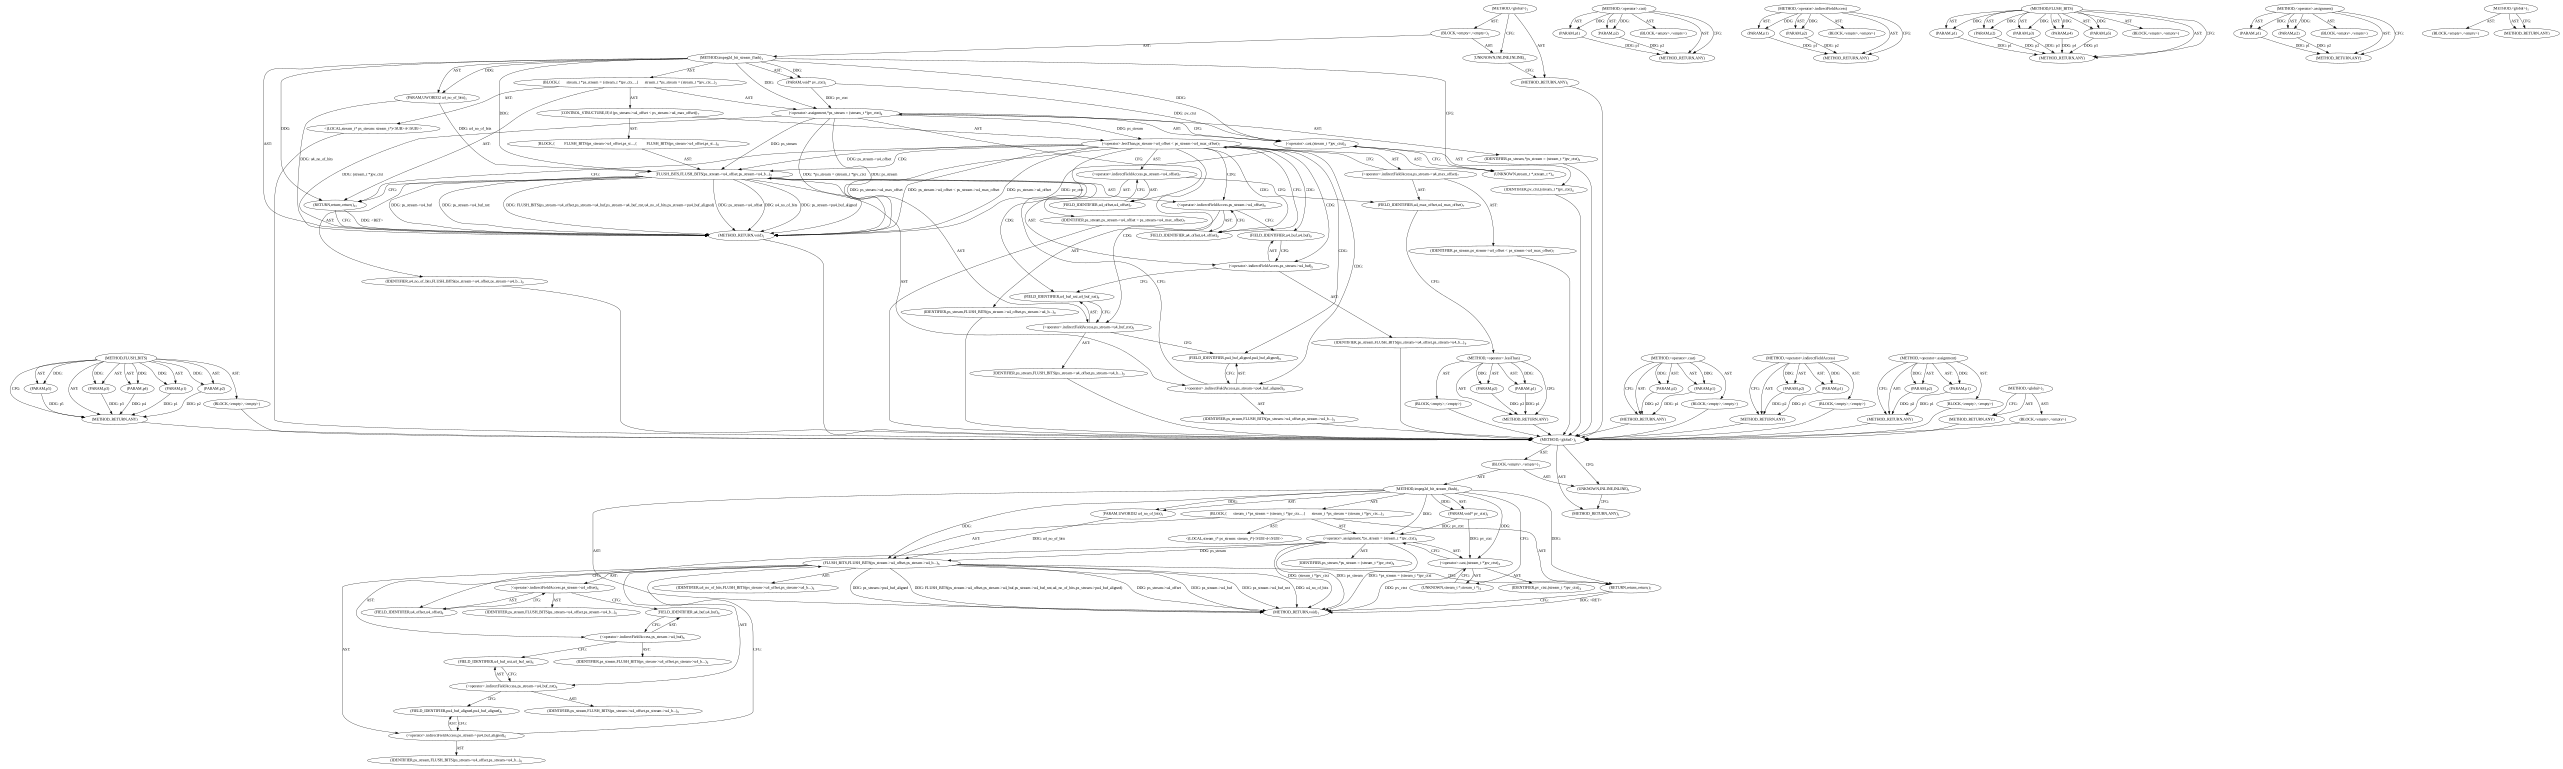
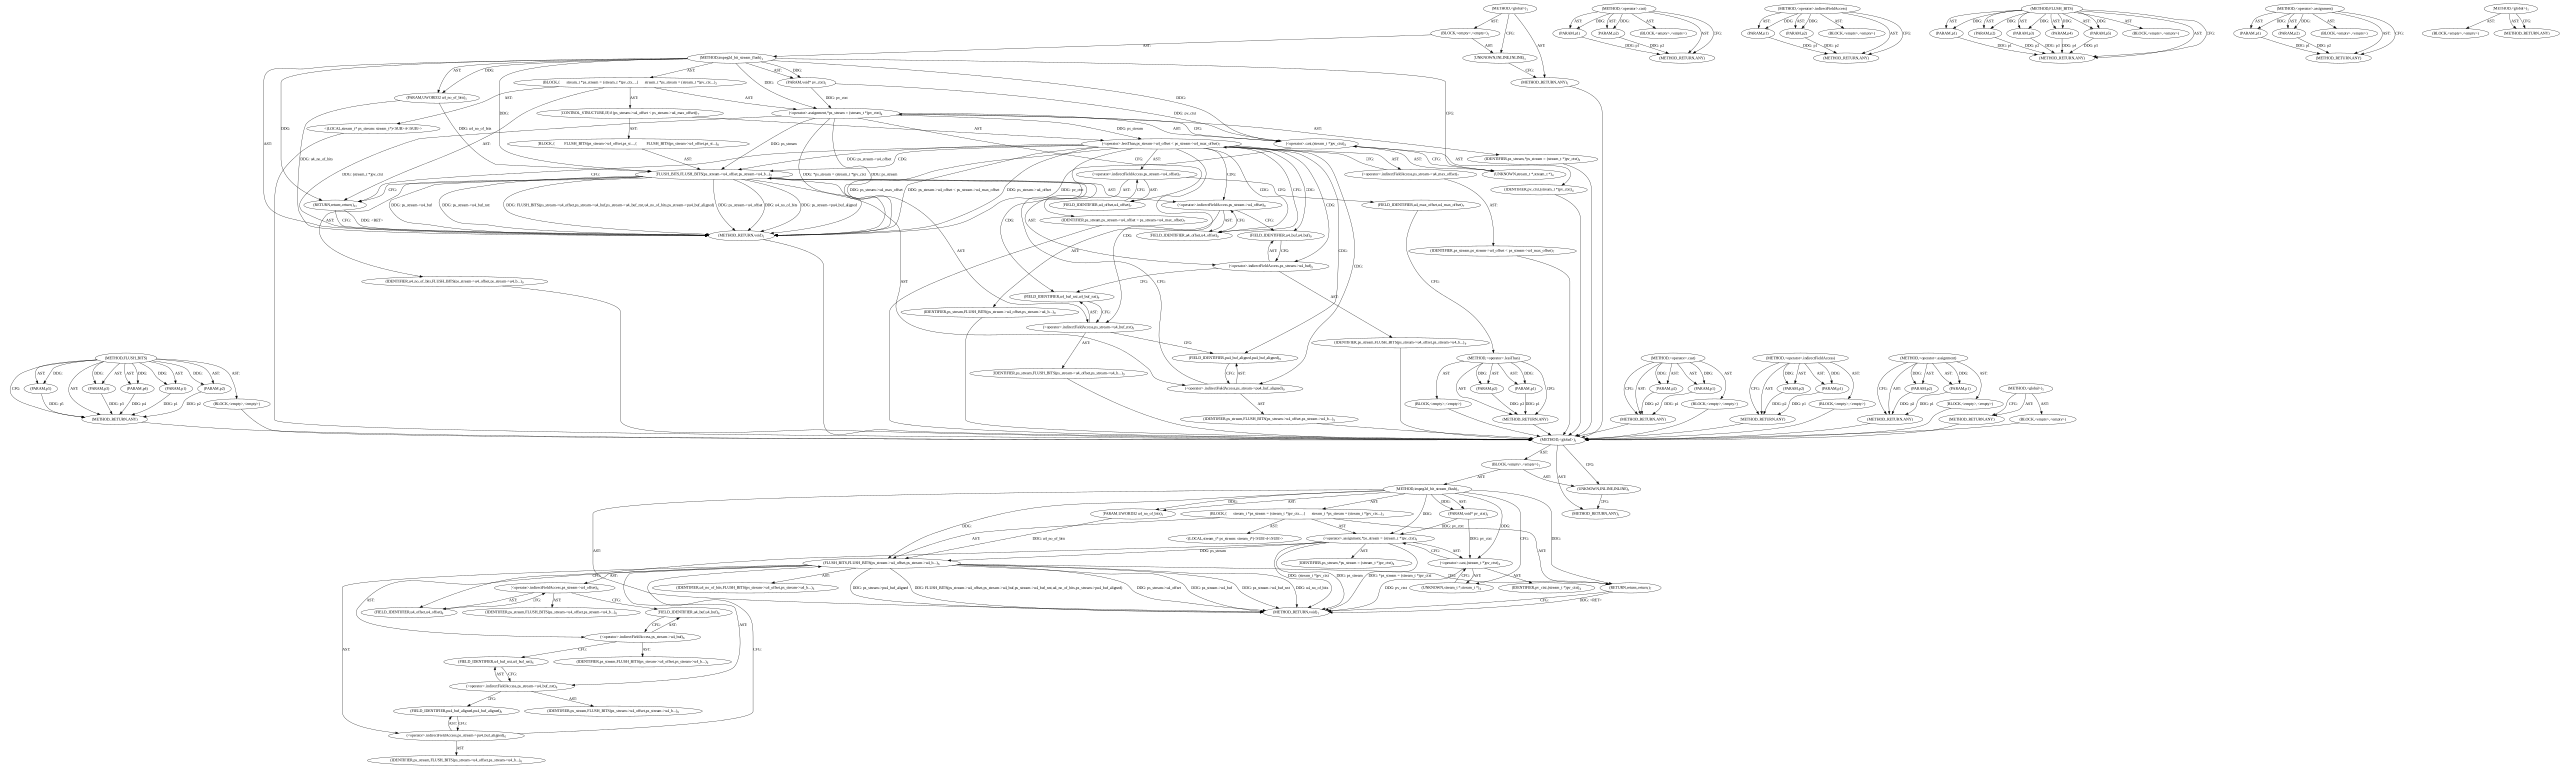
(1415, 188) -> none
